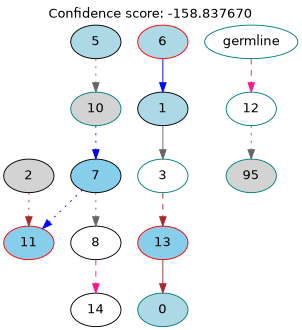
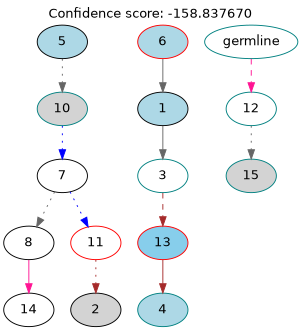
(163, 71) -> (163, 71)
(96, 176) -> (62, 176)
(251, 176) -> (251, 176)
(29, 205) -> (96, 272)
(29, 243) -> (96, 243)
(96, 272) -> (29, 272)
(163, 310) -> (163, 310)
